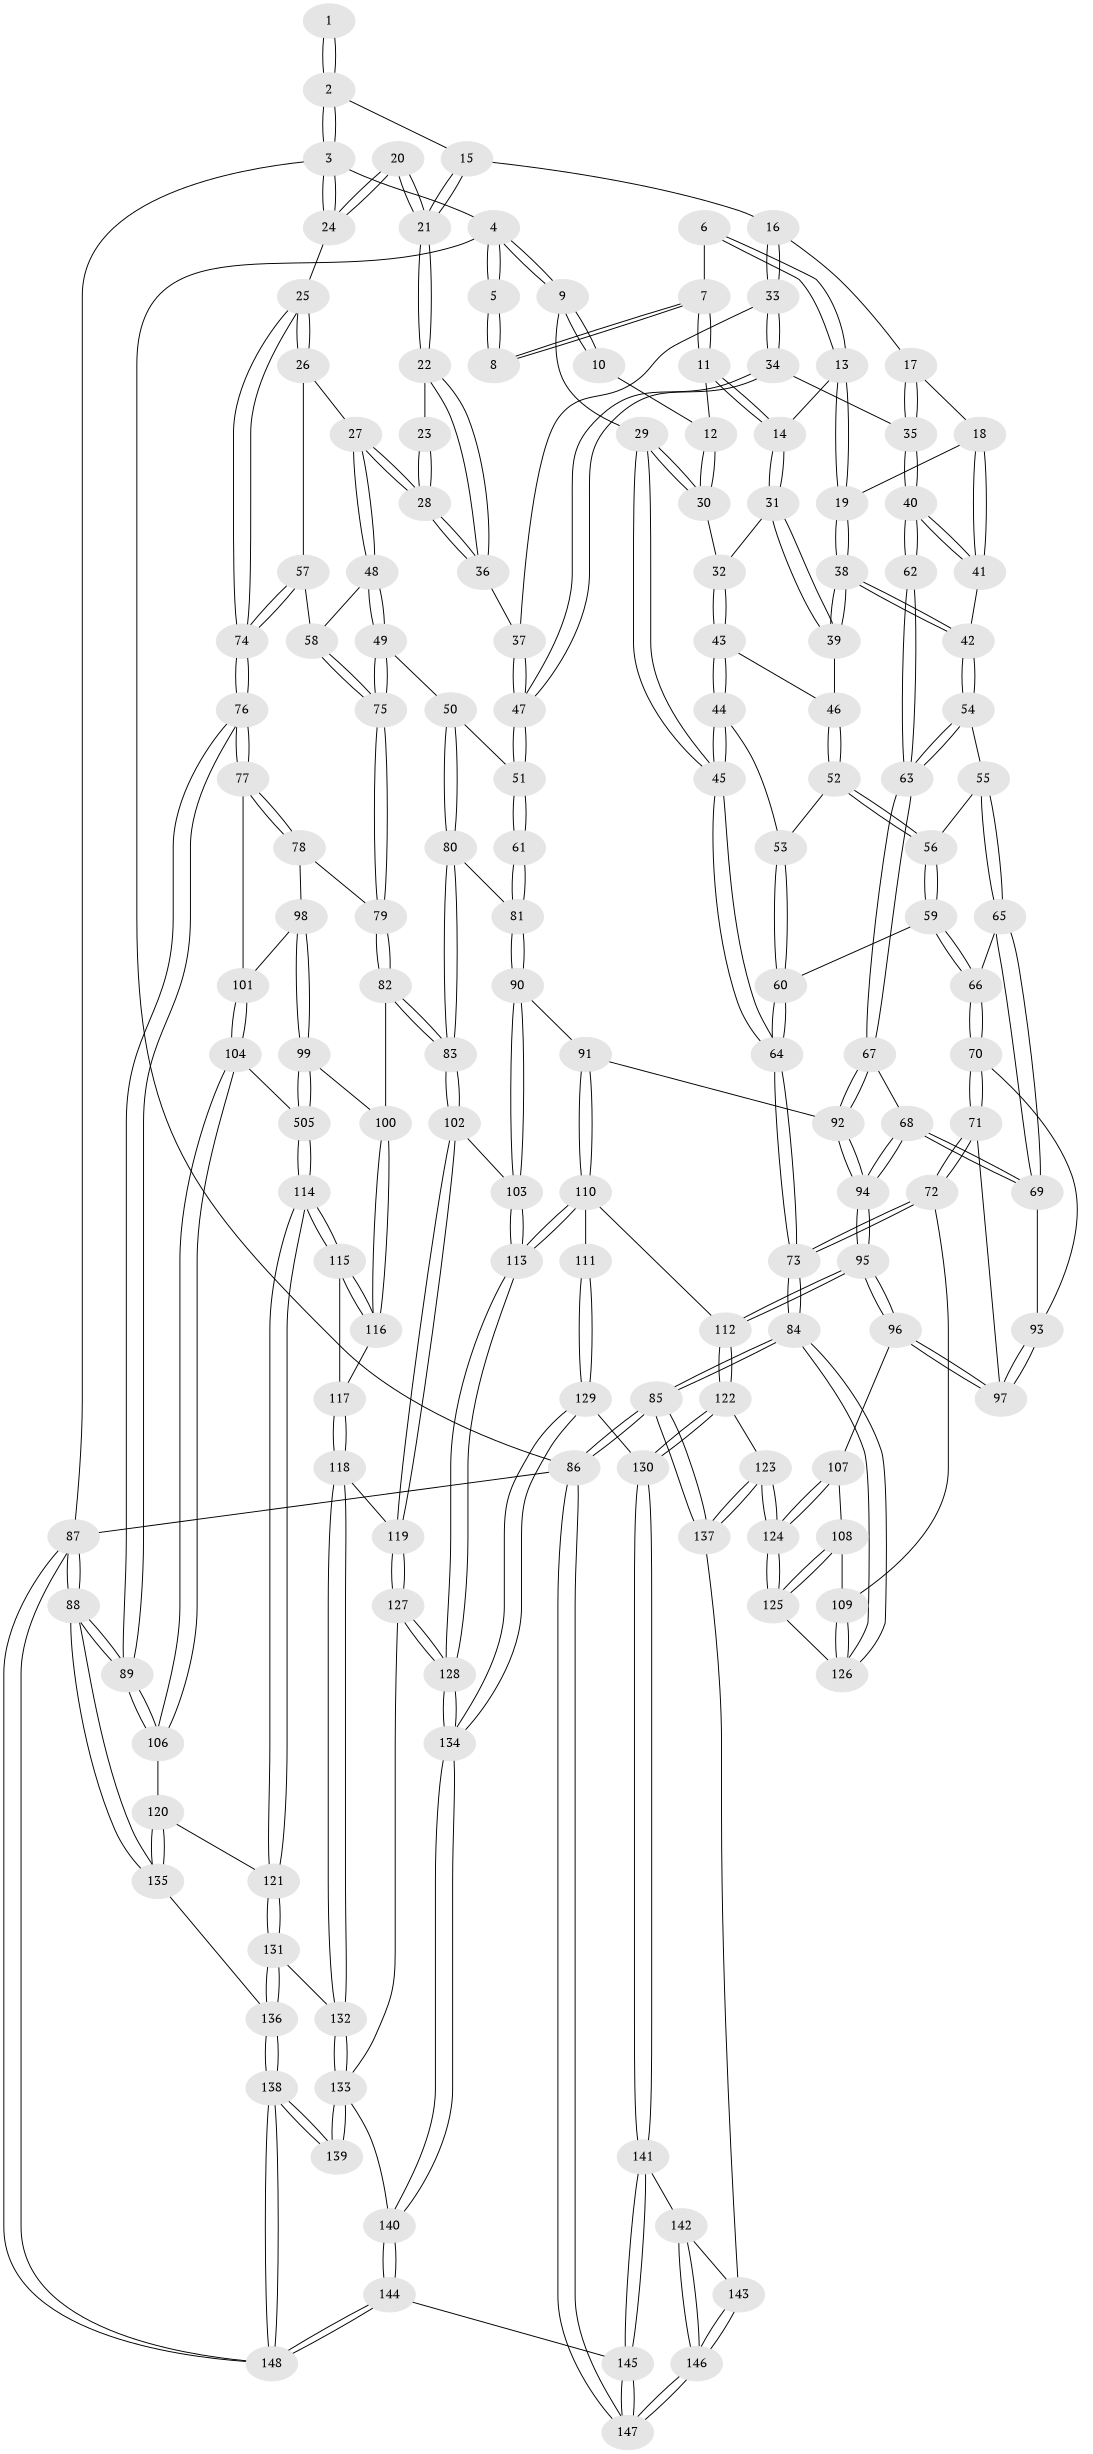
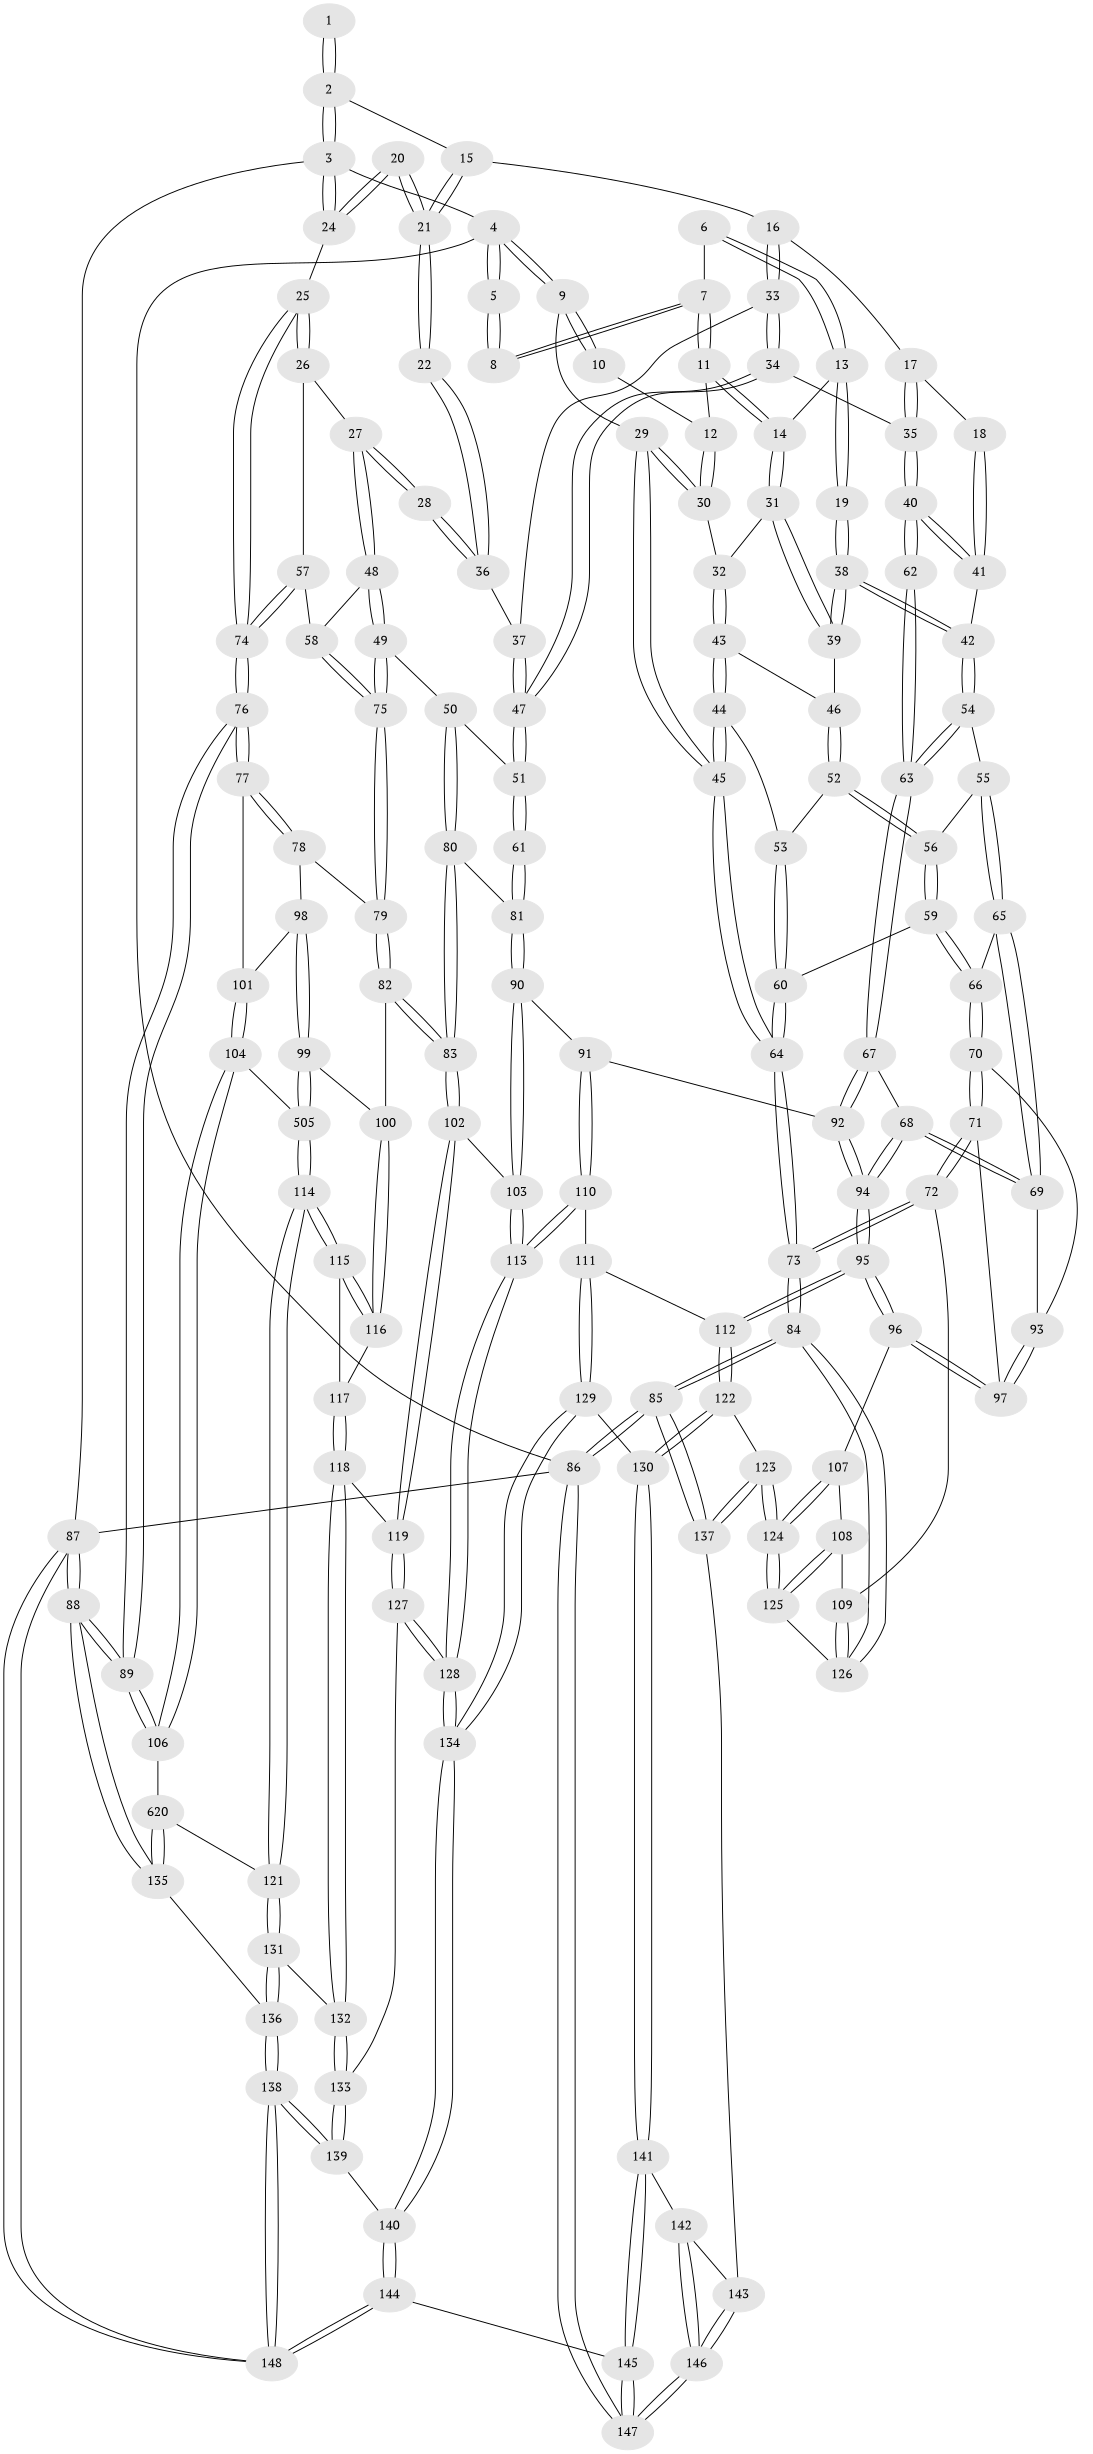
(425, 434) -> none
(911, 469) -> none
(656, 1261) -> (655, 1296)
(158, 1812) -> (158, 1812)
(376, 2154) -> (363, 2191)
